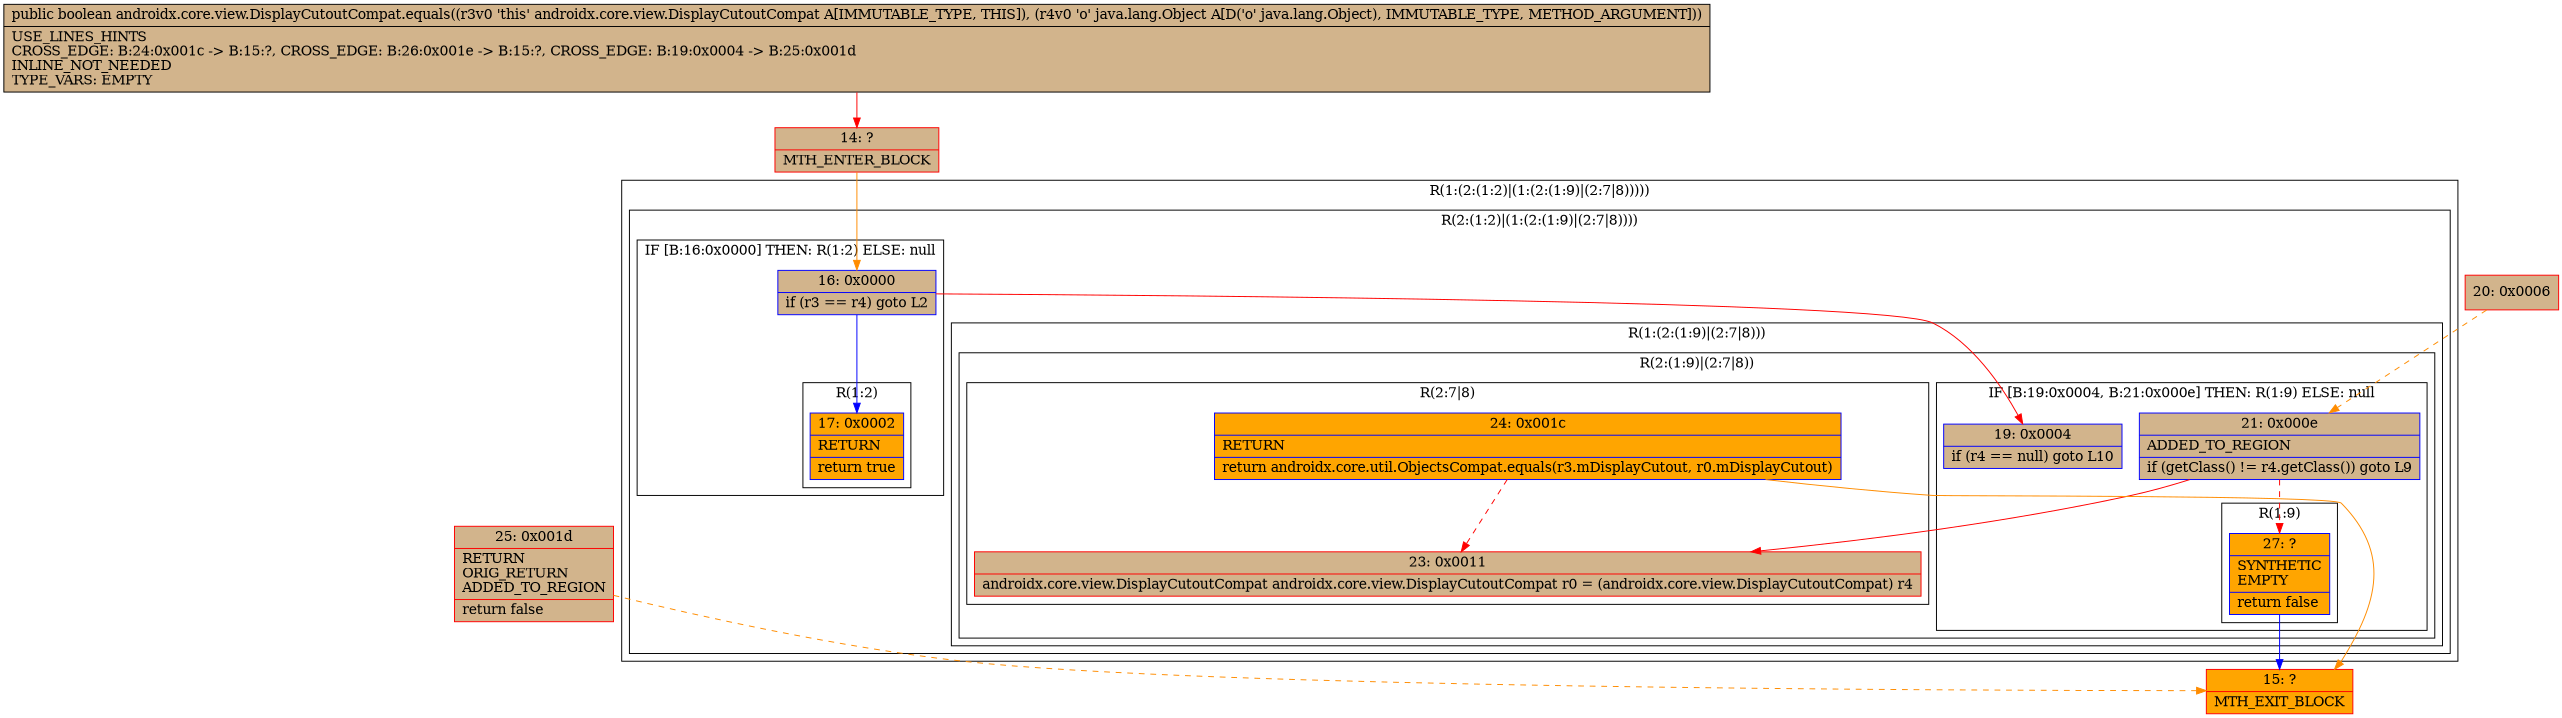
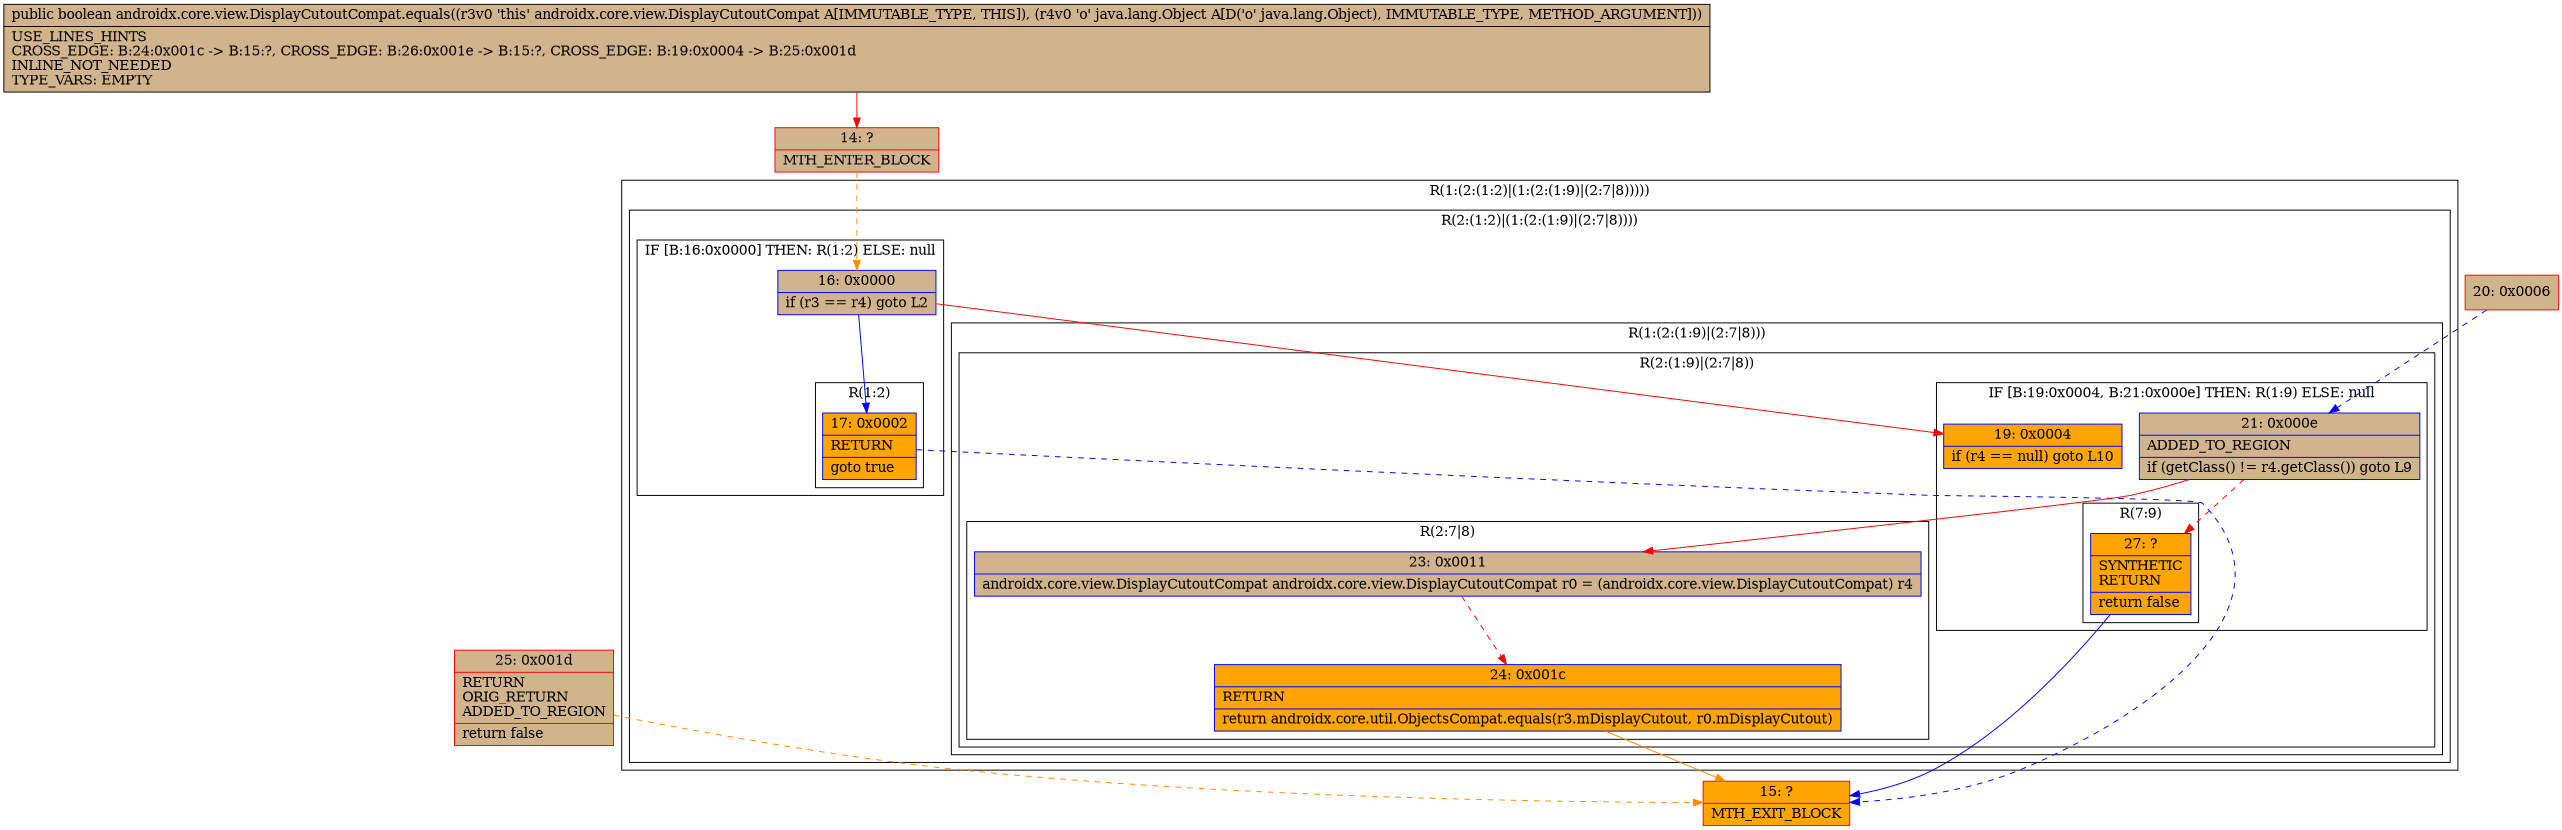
(857, 216) -> (857, 216)
(2412, 359) -> (2412, 359)
(2033, 446) -> (2033, 446)
(857, 468) -> (863, 468)
none -> (1833, 492)
(1487, 512) -> (1481, 626)
(2280, 514) -> (2141, 514)
(1448, 574) -> (1448, 574)
(2263, 581) -> (2130, 581)
